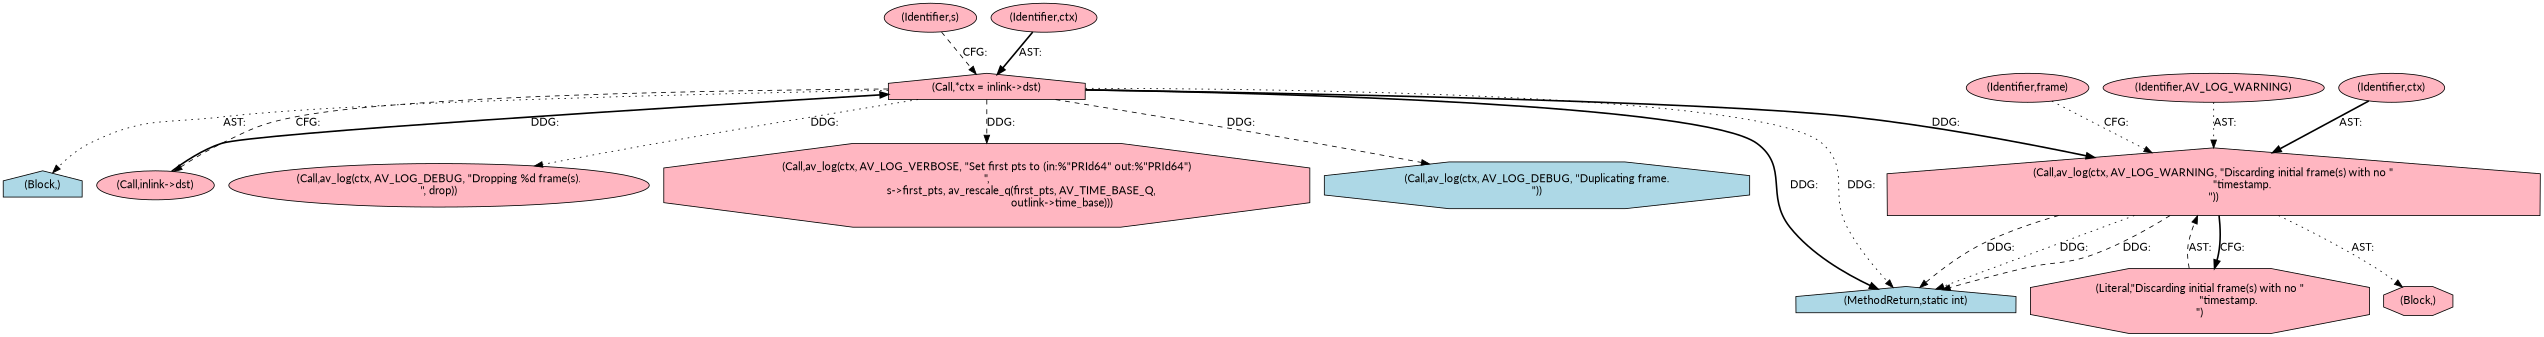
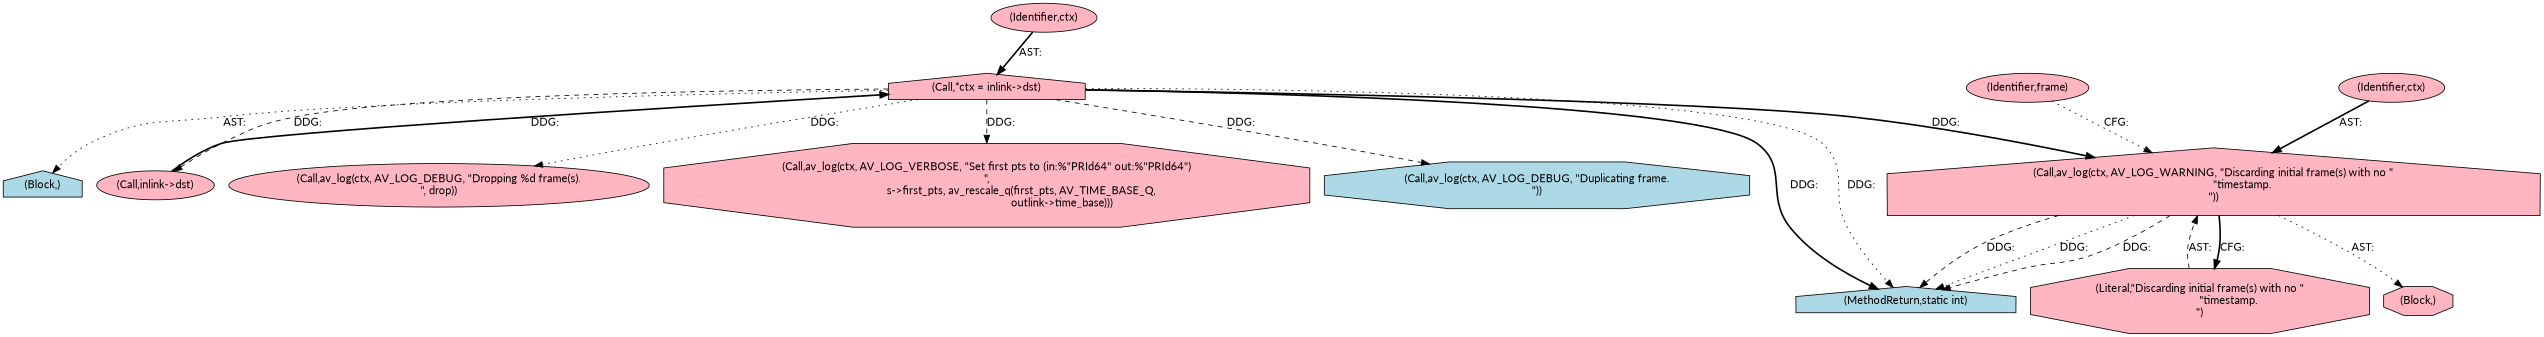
(930, 18) -> none
(2214, 88) -> none
(310, 123) -> (310, 123)
